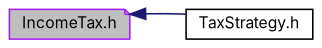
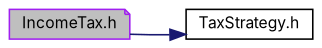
(166, 14) -> (150, 35)
